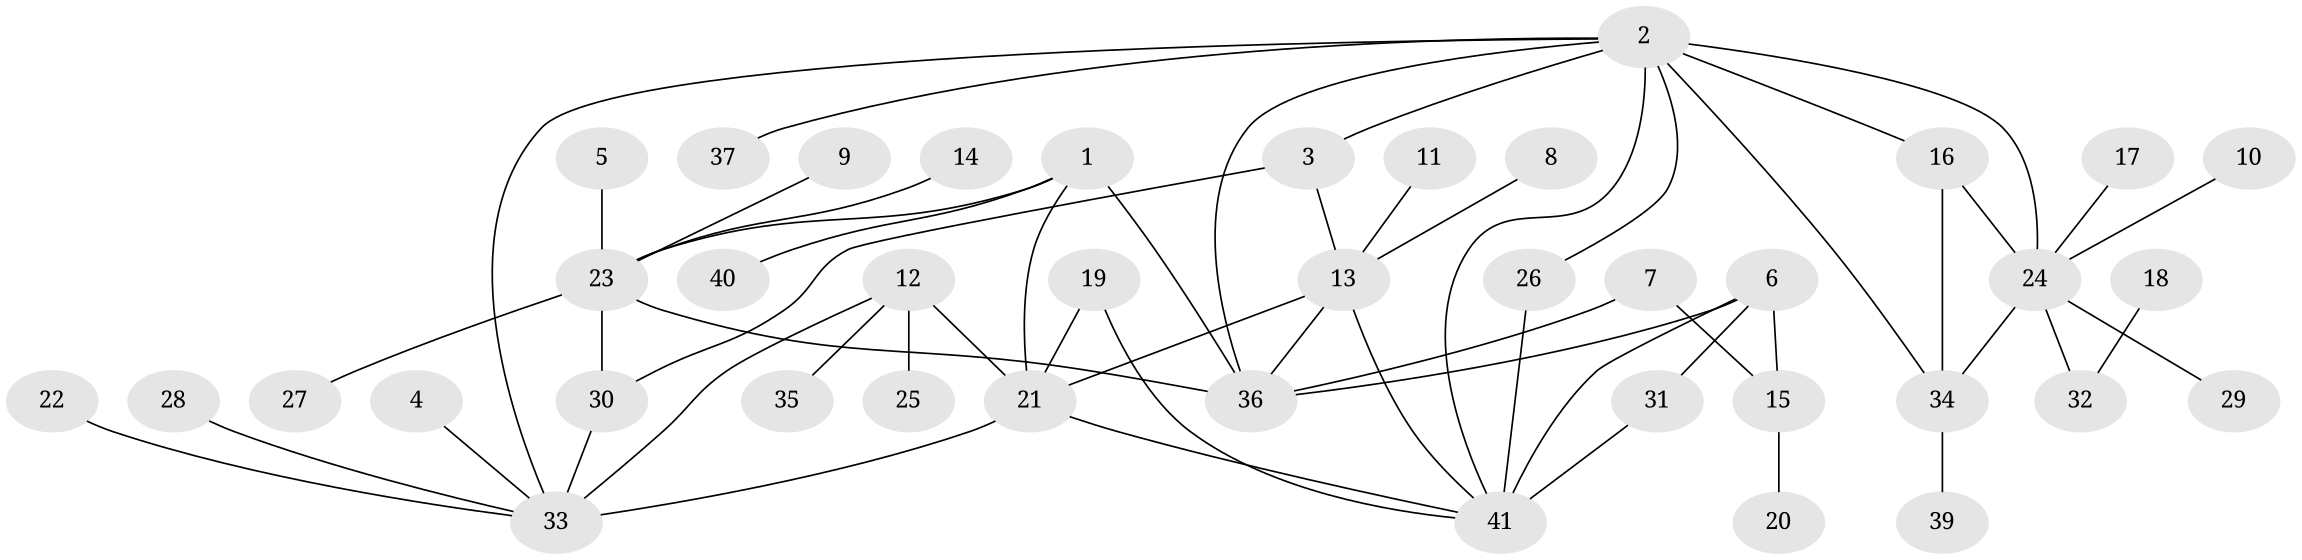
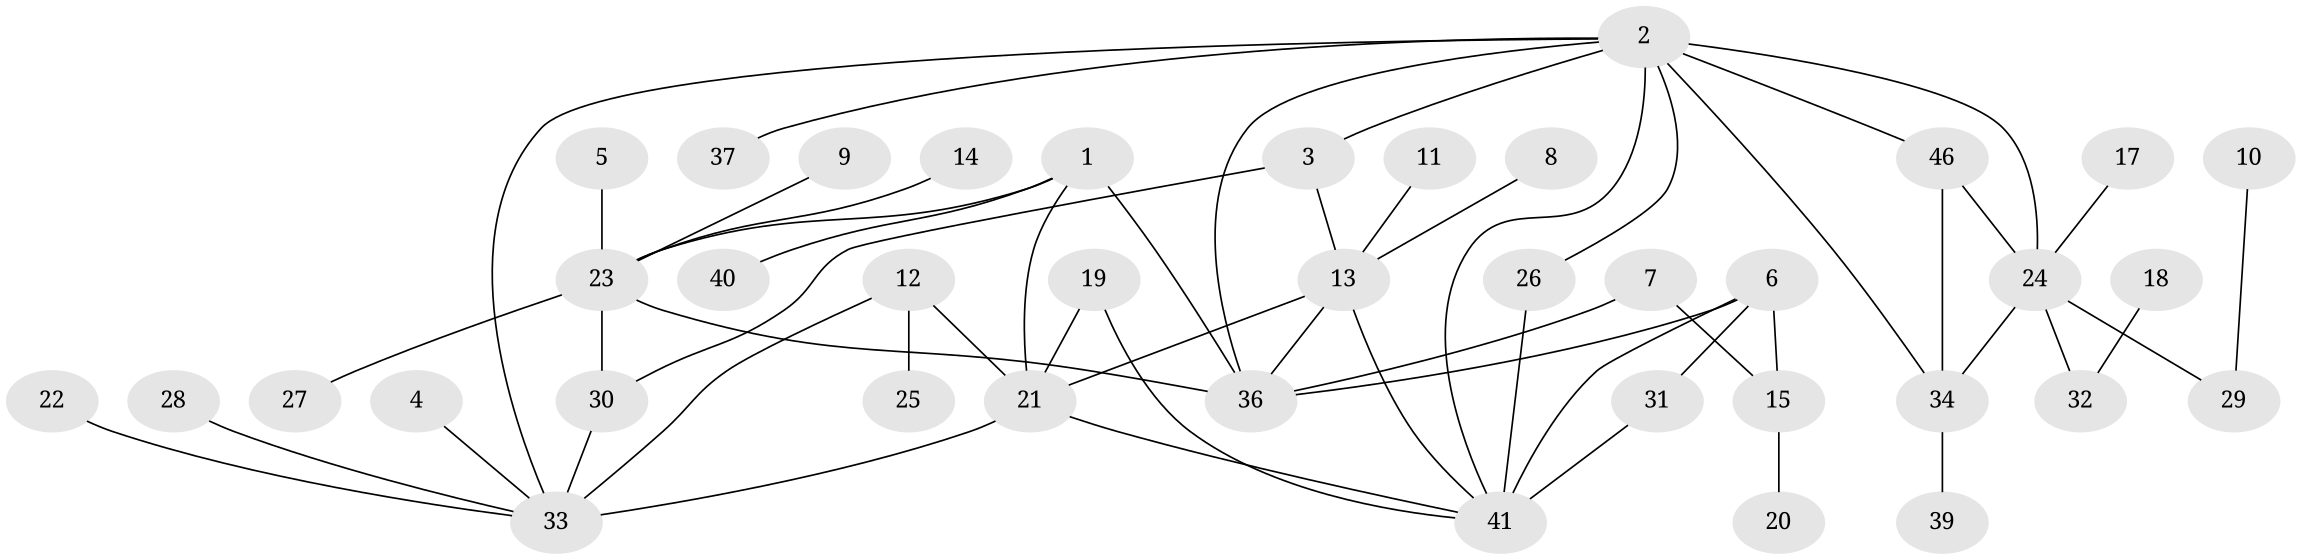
(1942, 158) -> (1942, 158)
(2142, 219) -> (2242, 280)
(787, 401) -> none
